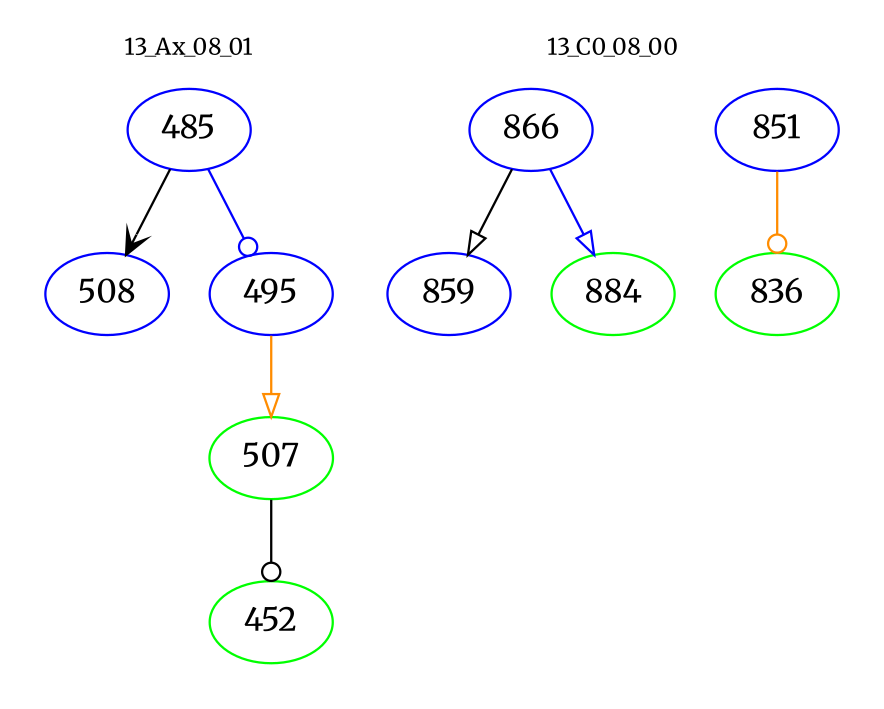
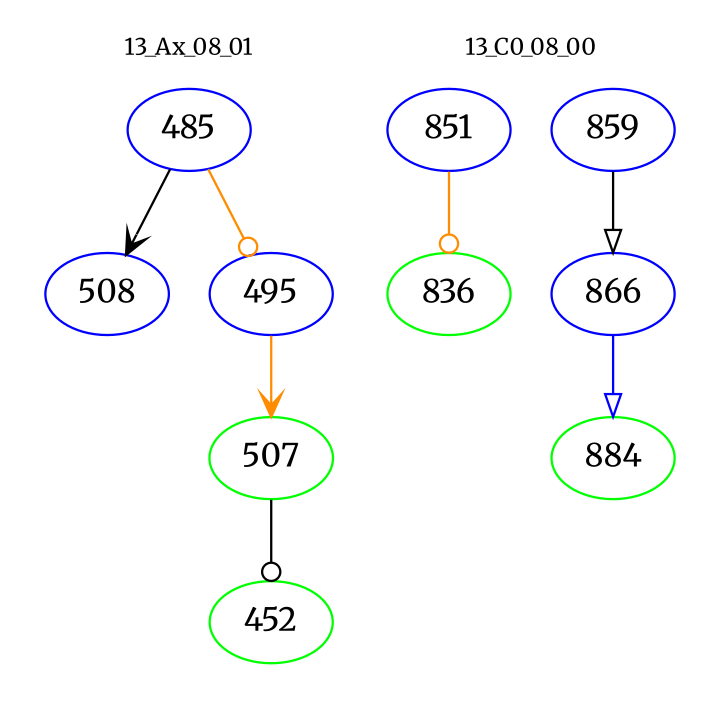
(495, 202) -> (613, 201)
(226, 204) -> (226, 204)
(271, 365) -> (271, 365)
